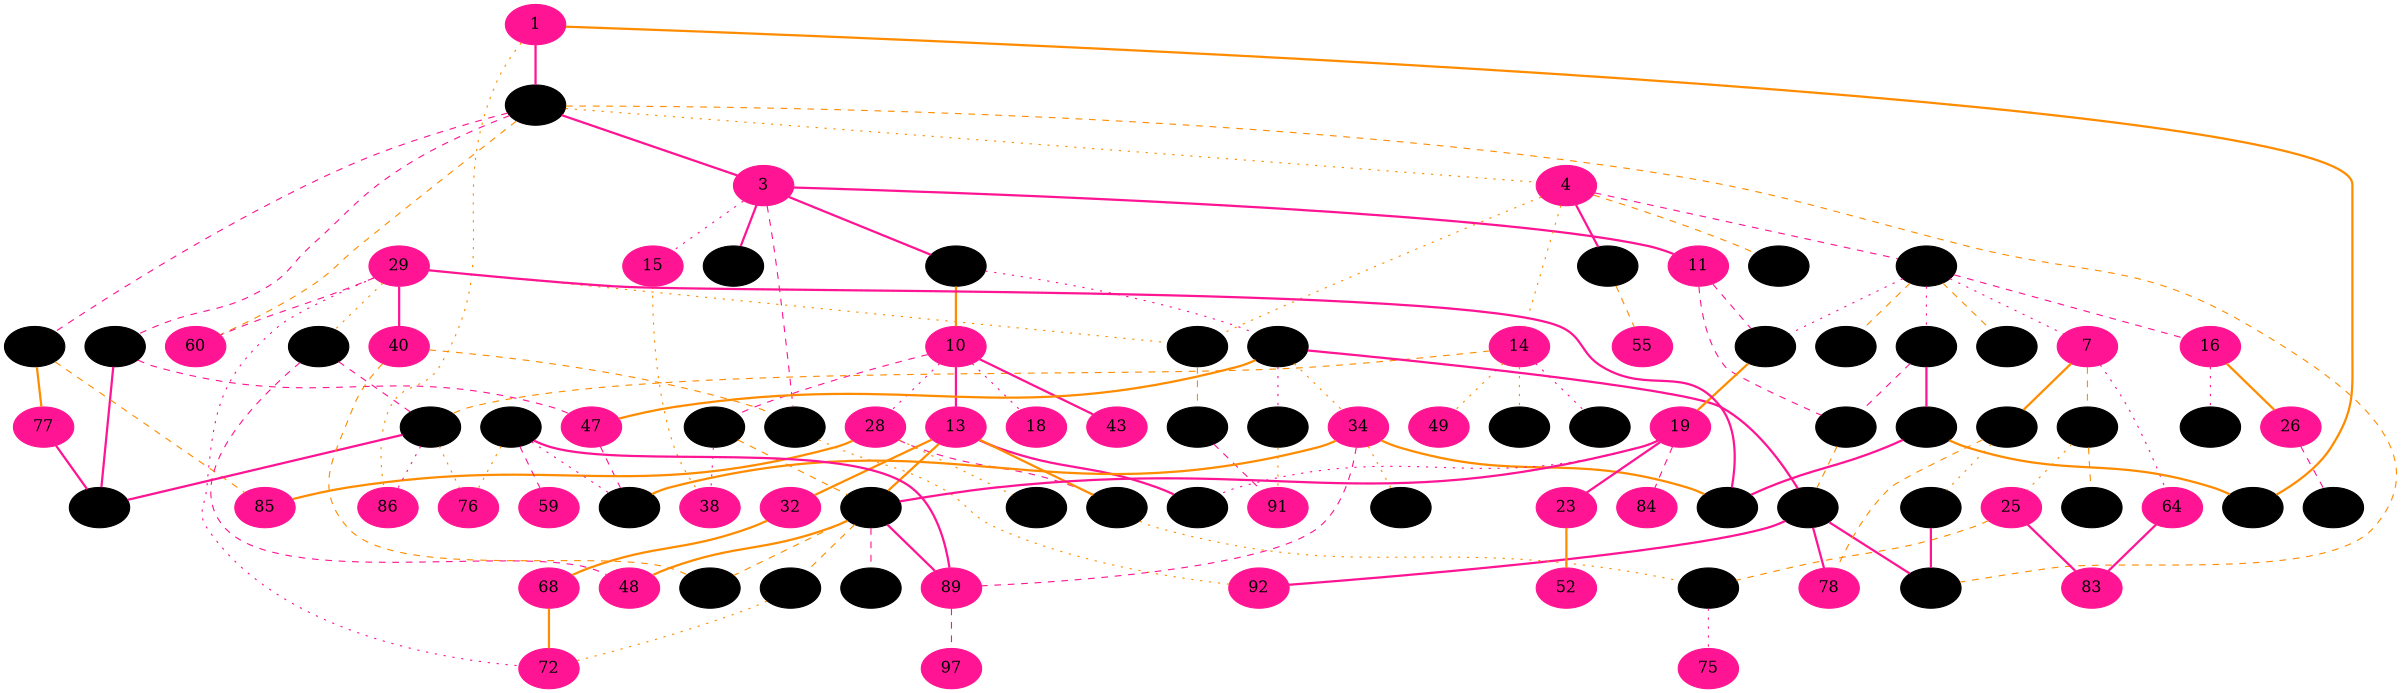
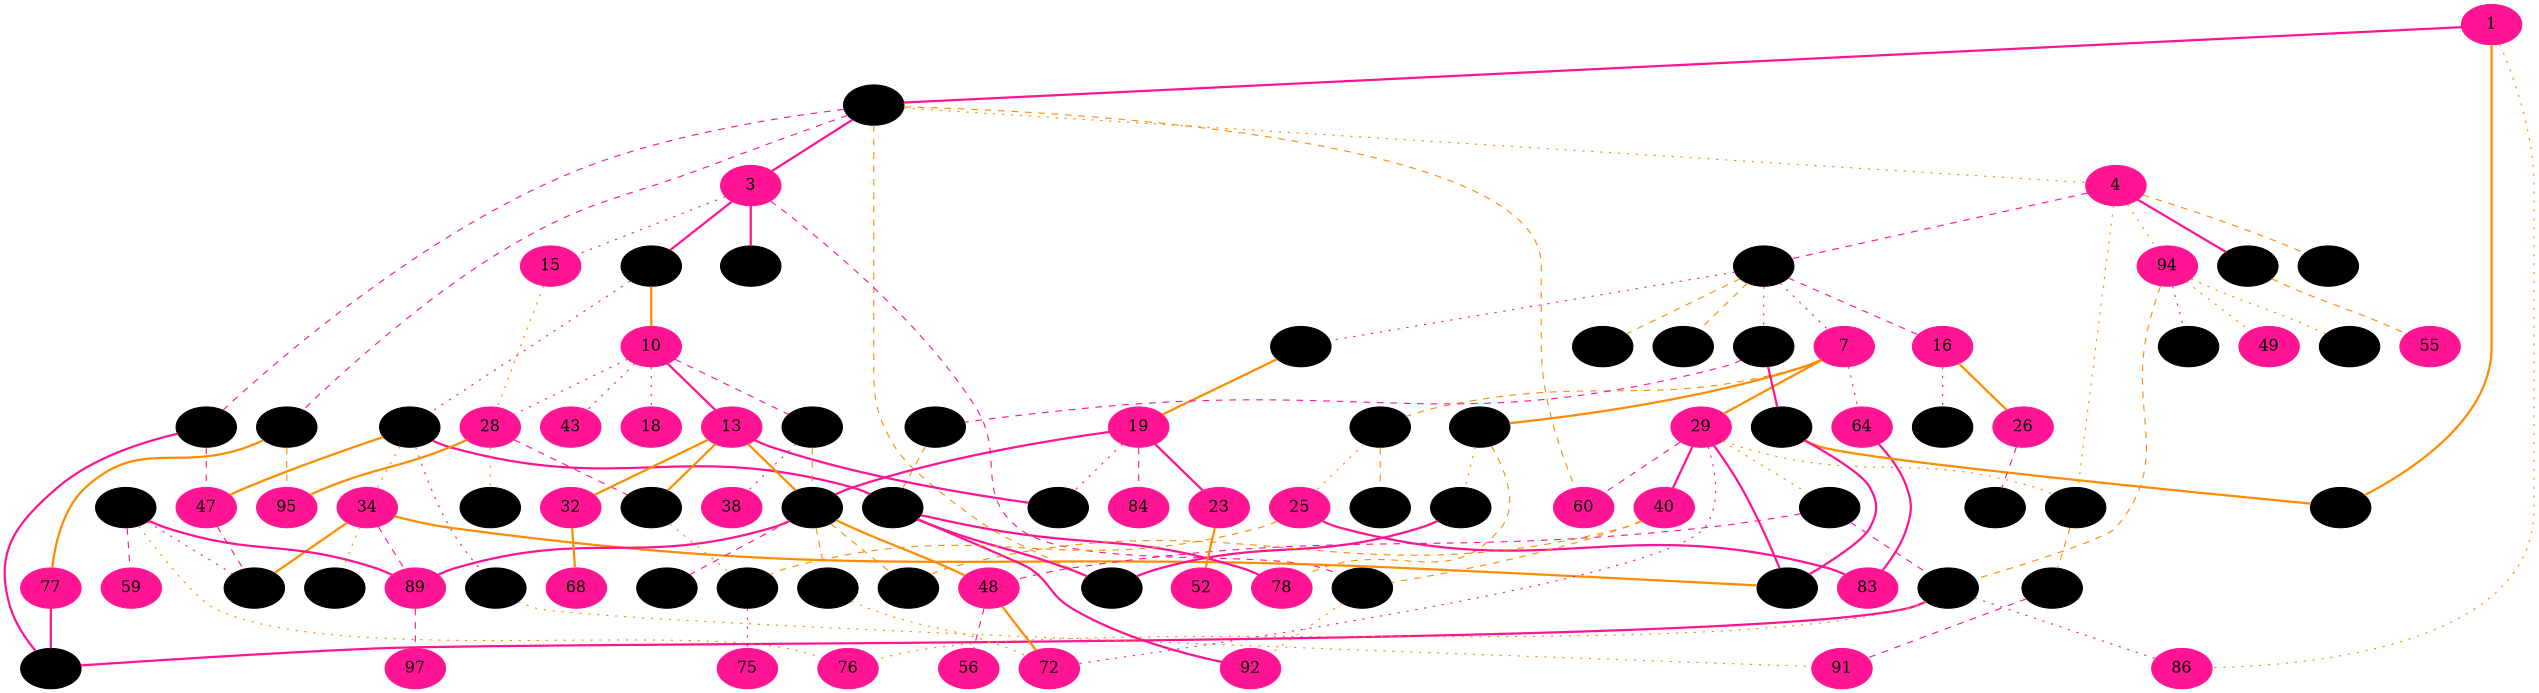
(1698, 266) -> none
(1519, 347) -> (2167, 266)
none -> (1780, 383)
(1036, 387) -> (611, 387)
(661, 392) -> (522, 343)
(265, 508) -> (287, 508)
(549, 628) -> (1019, 628)
none -> (969, 669)
